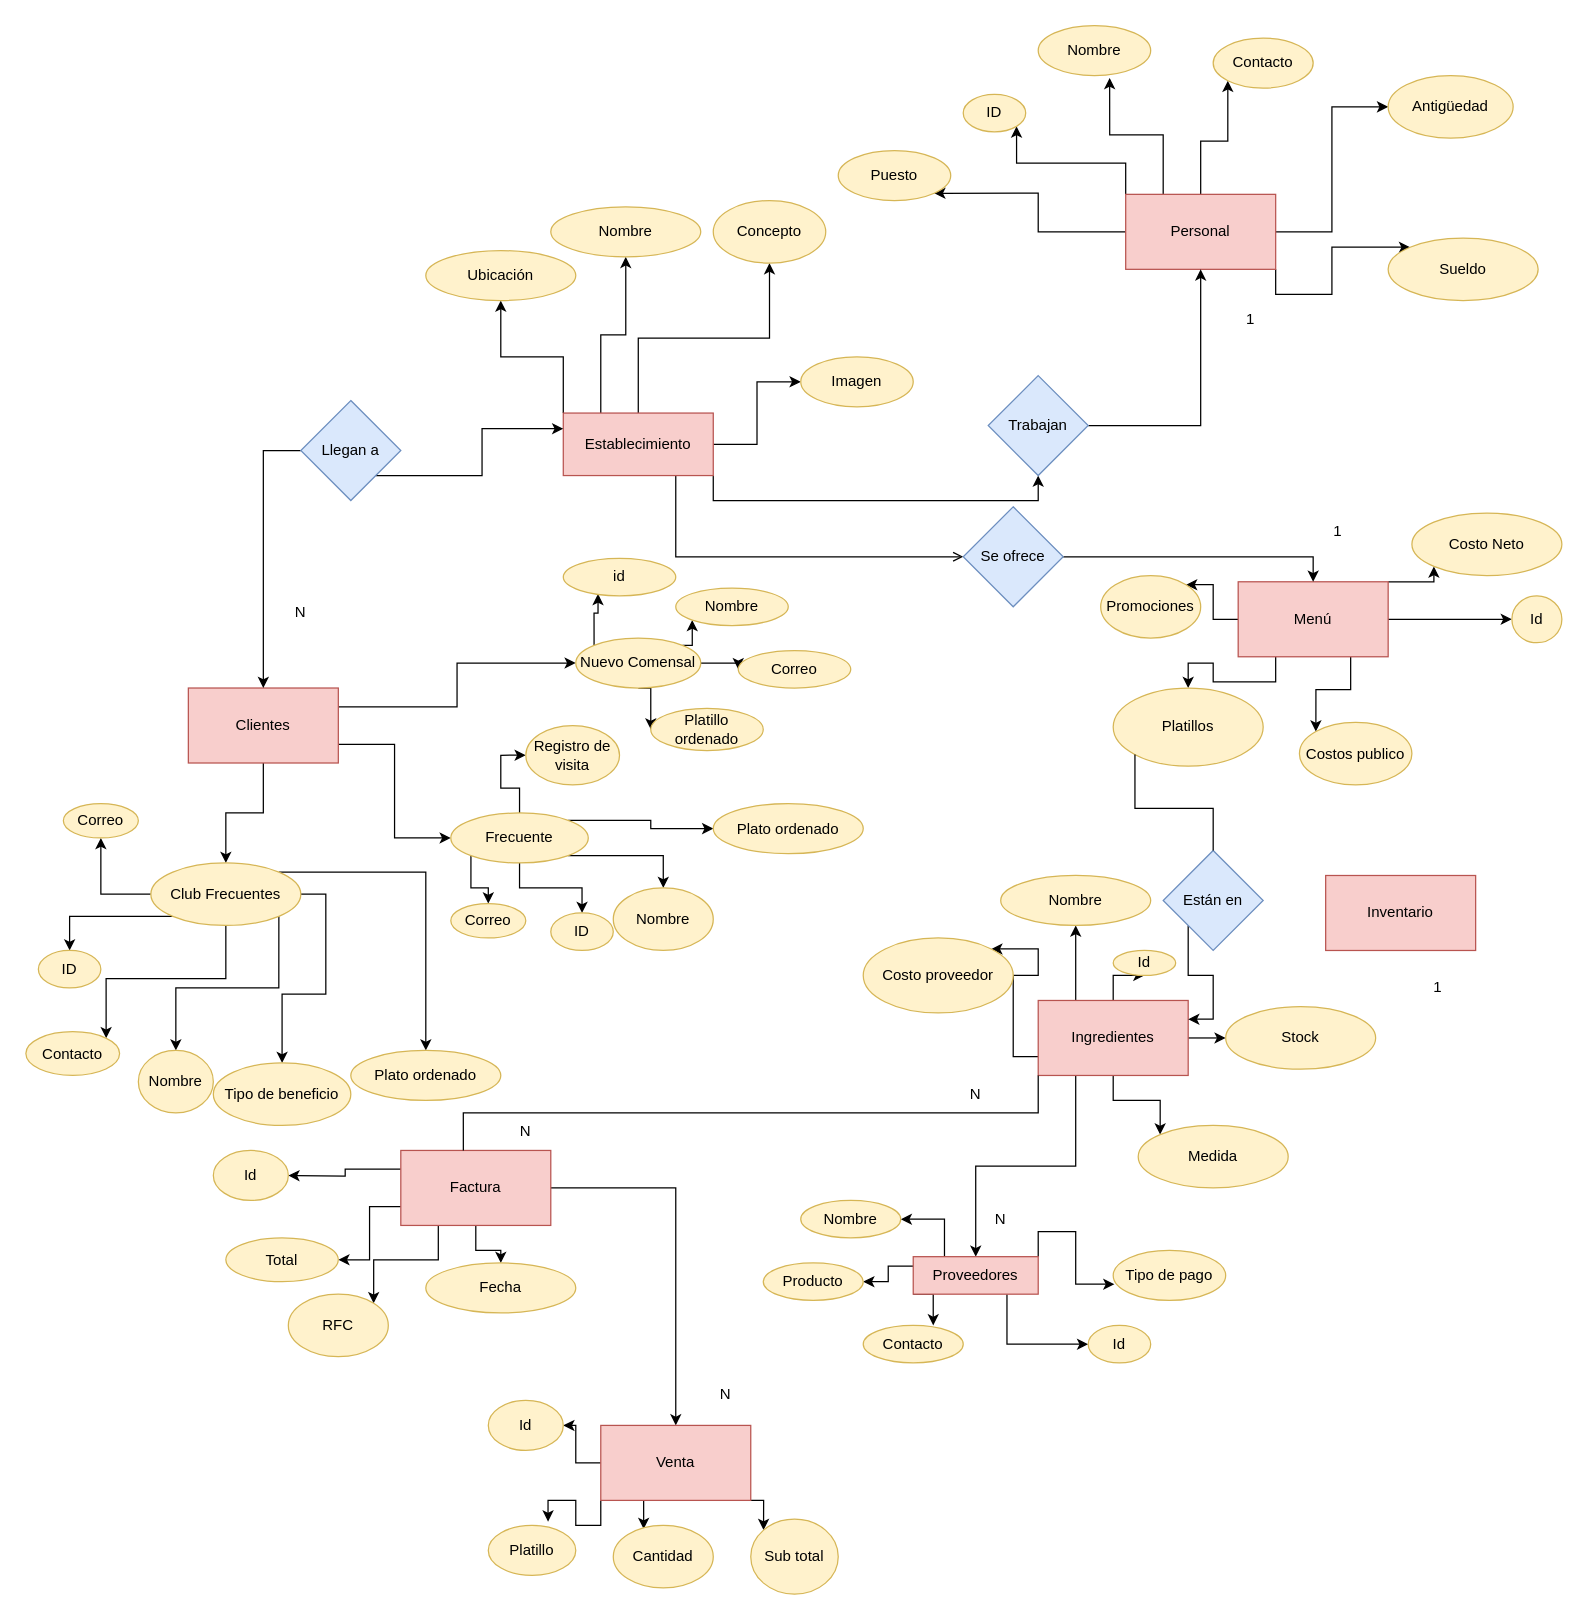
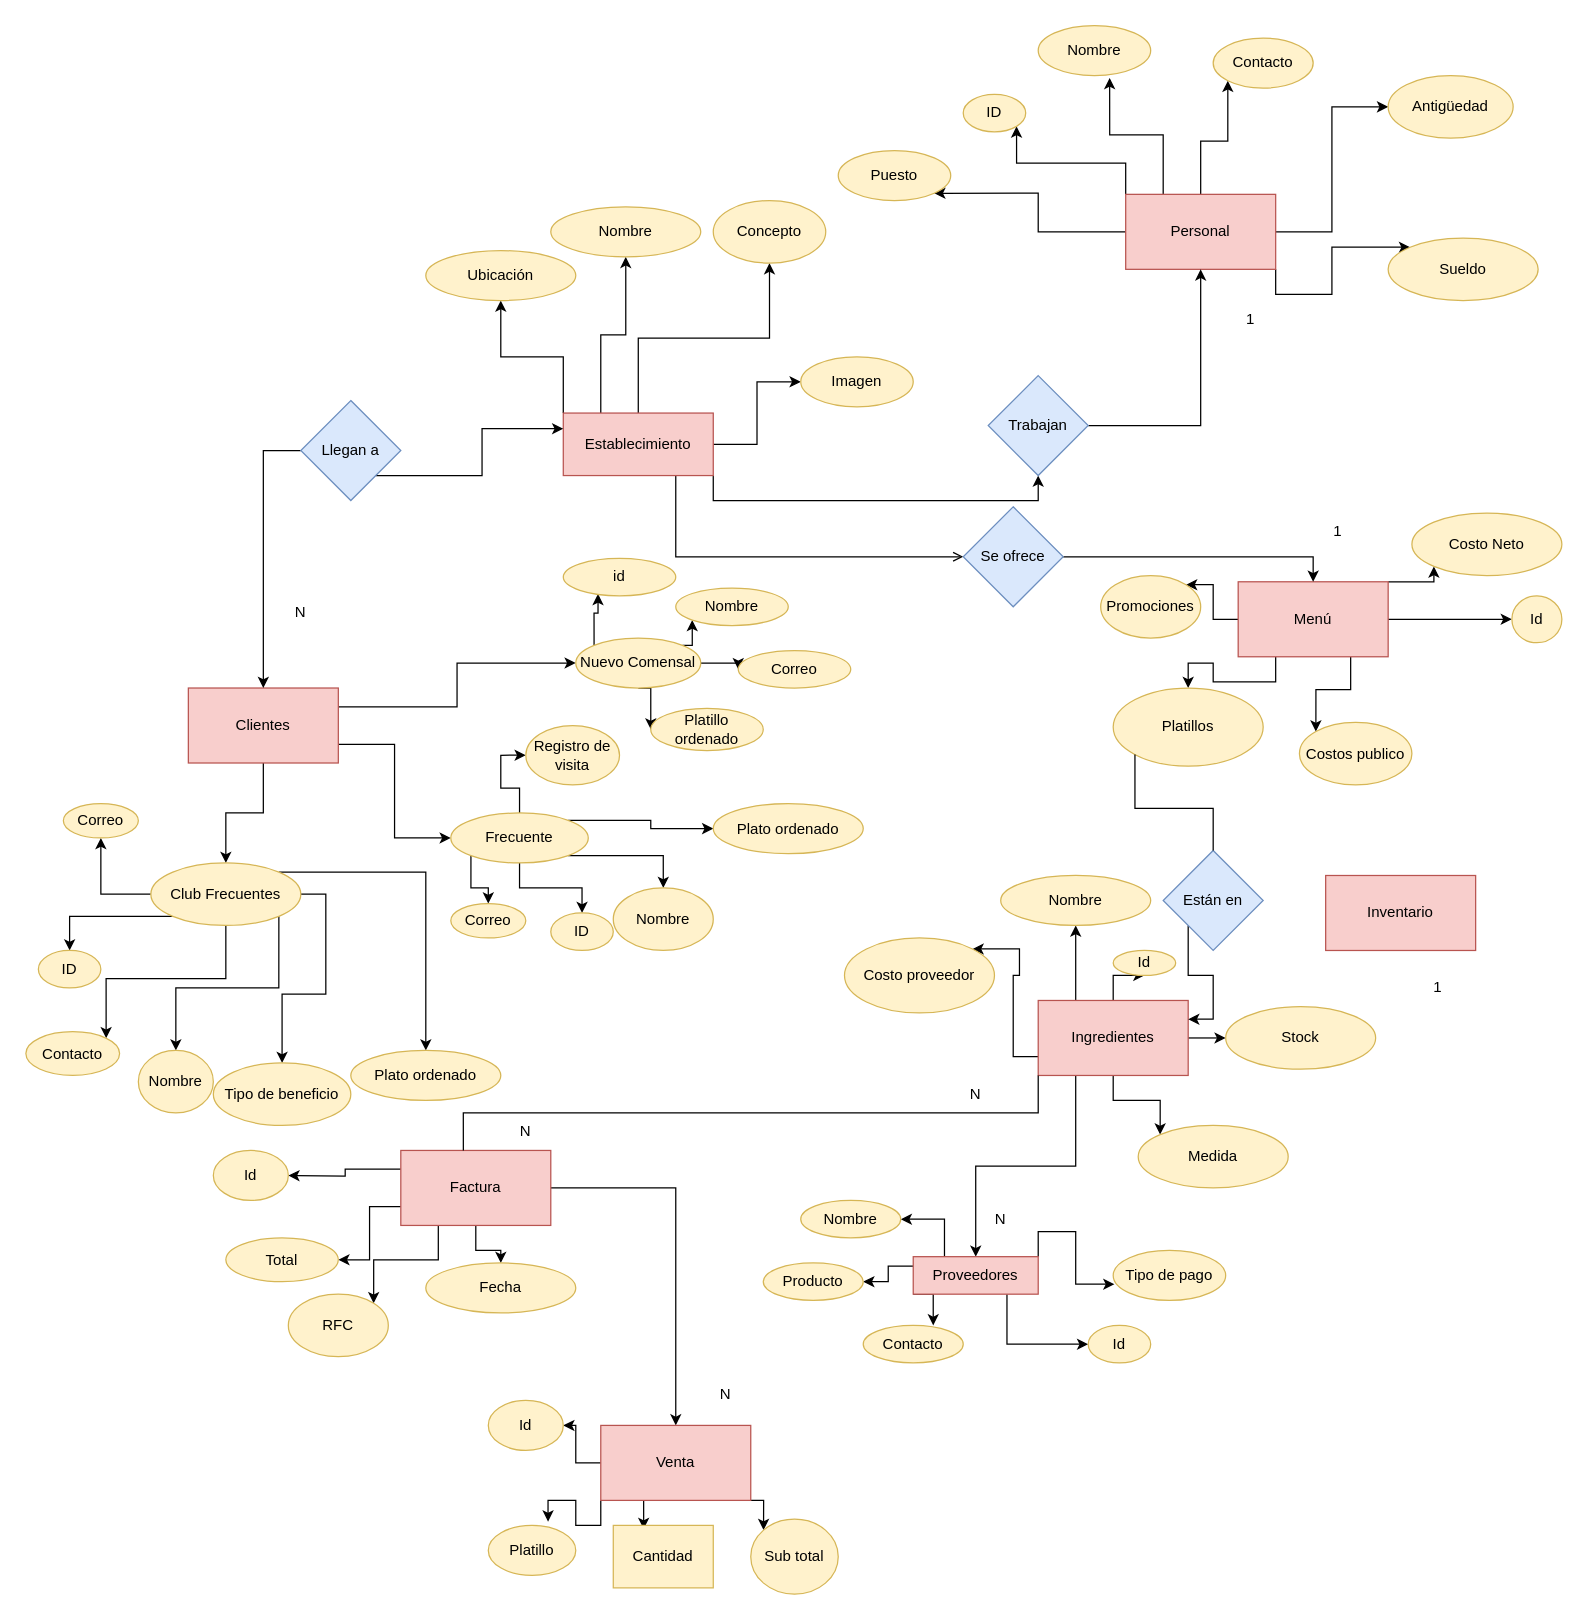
(938, 976) -> (919, 976)
(663, 1557) -> (663, 1557)
